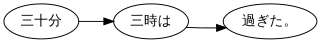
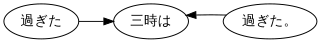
(41, 21) -> (41, 21)
(201, 28) -> (211, 15)
